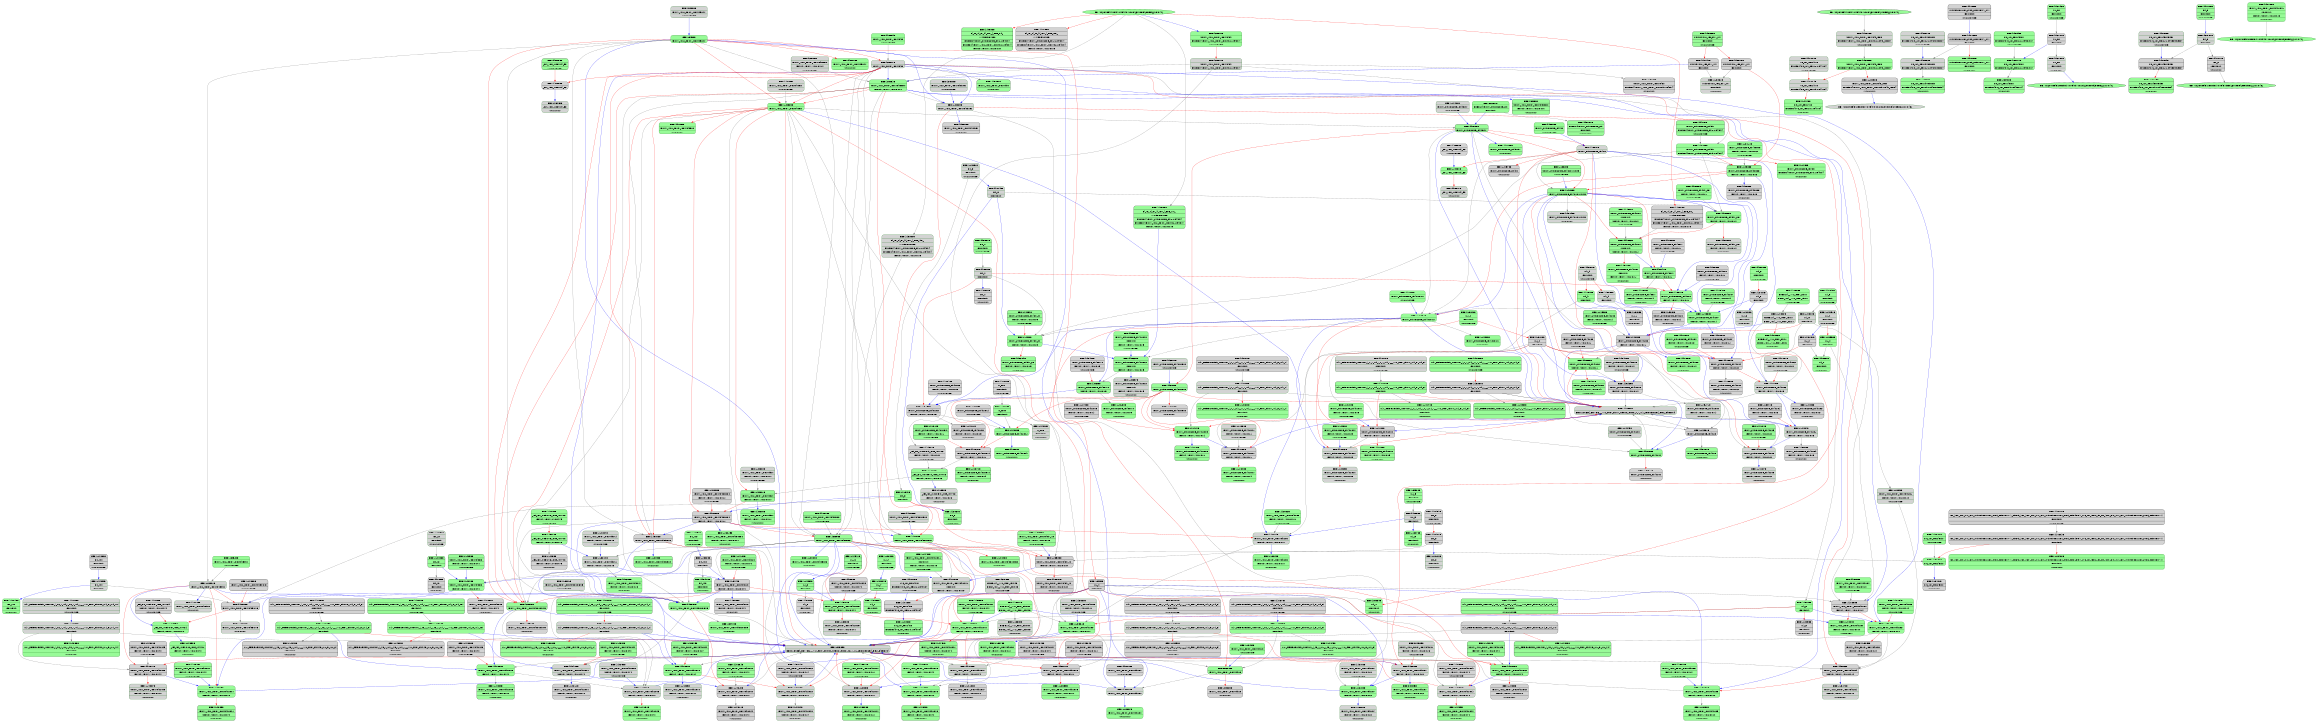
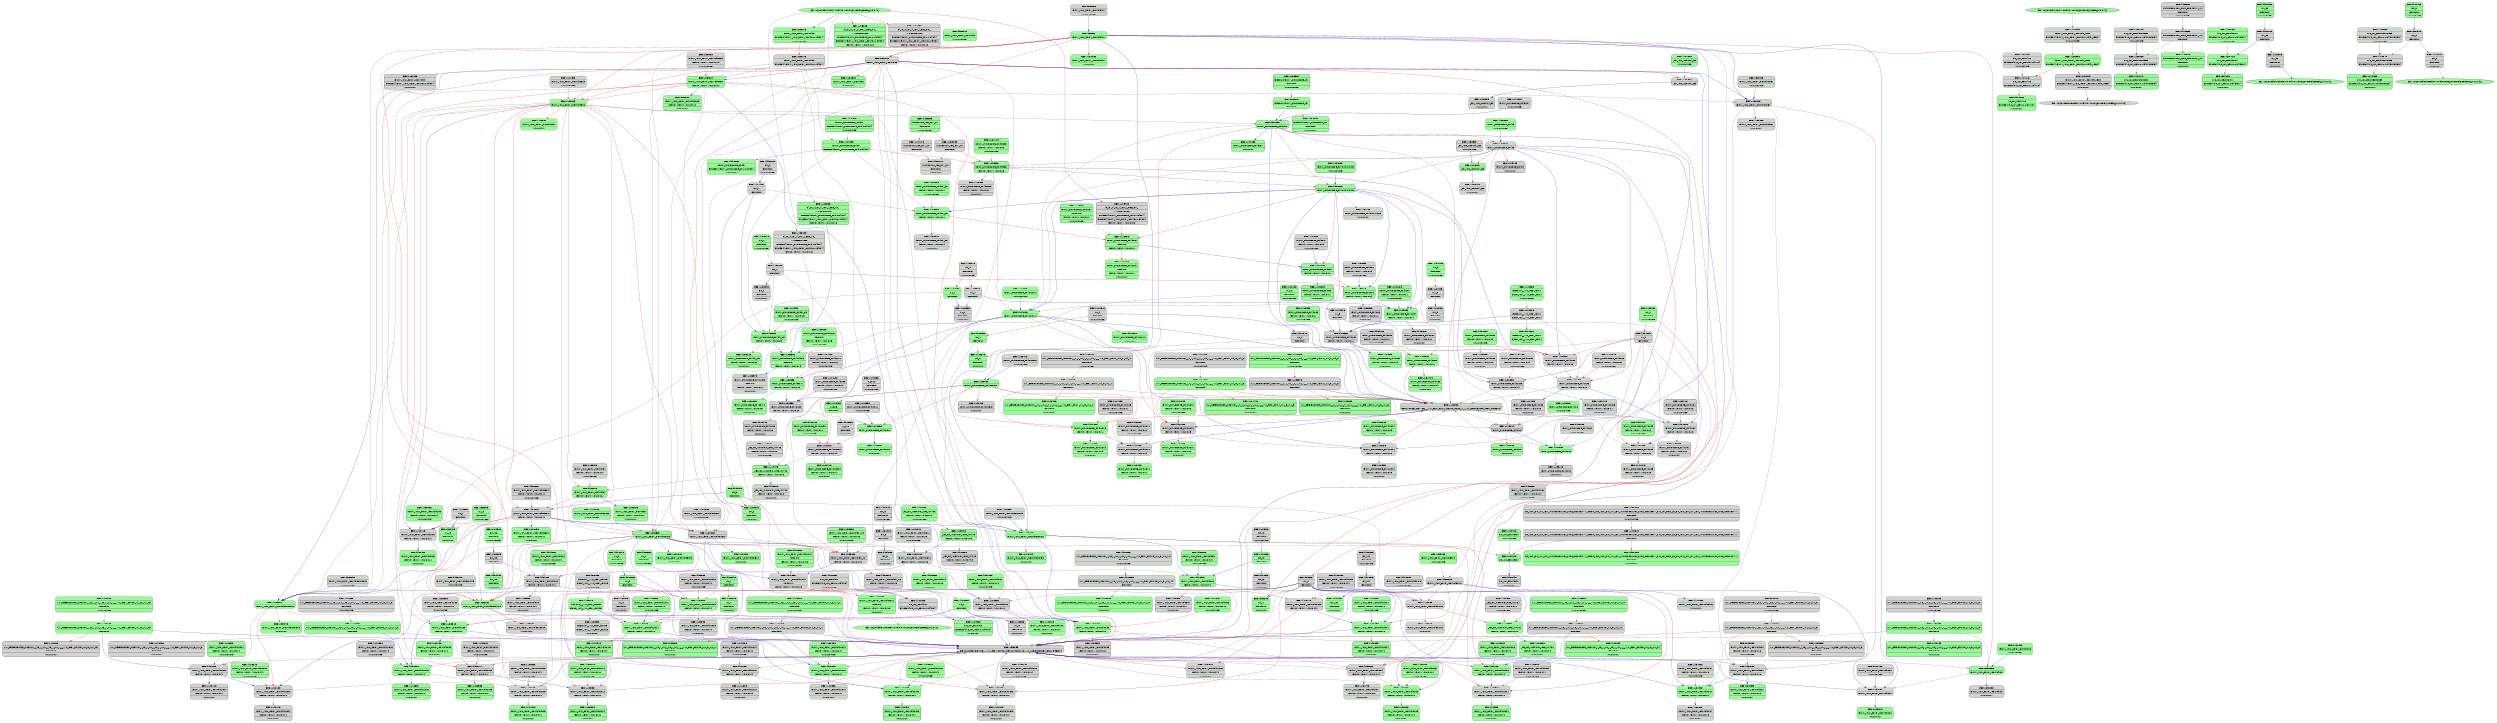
(1318, 71) -> none
none -> (1292, 82)
(1543, 161) -> (1421, 168)
none -> (1151, 342)
(1726, 374) -> (1480, 348)
(957, 401) -> (850, 396)
none -> (1563, 407)
(1413, 507) -> (464, 524)
none -> (702, 513)
none -> (455, 581)
none -> (832, 592)
(1410, 616) -> (836, 618)
(475, 657) -> (1116, 661)
(921, 676) -> (925, 676)
(1509, 692) -> none
